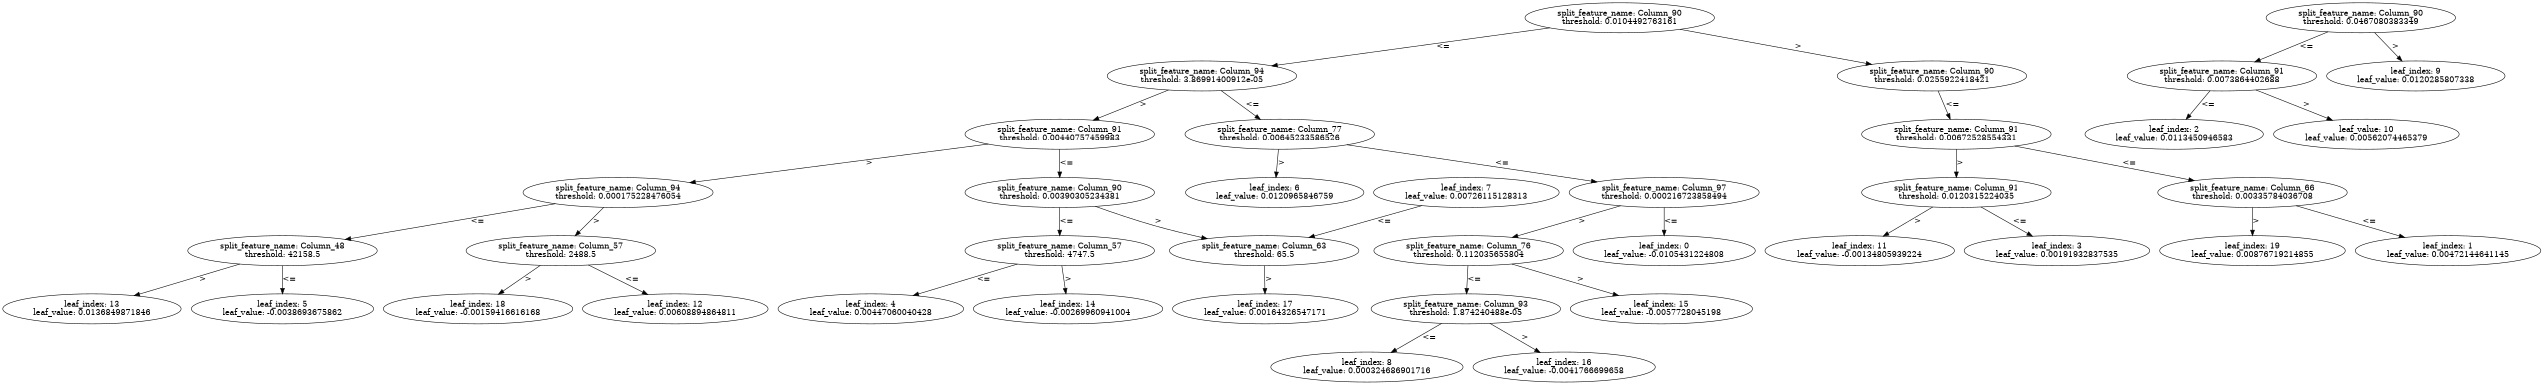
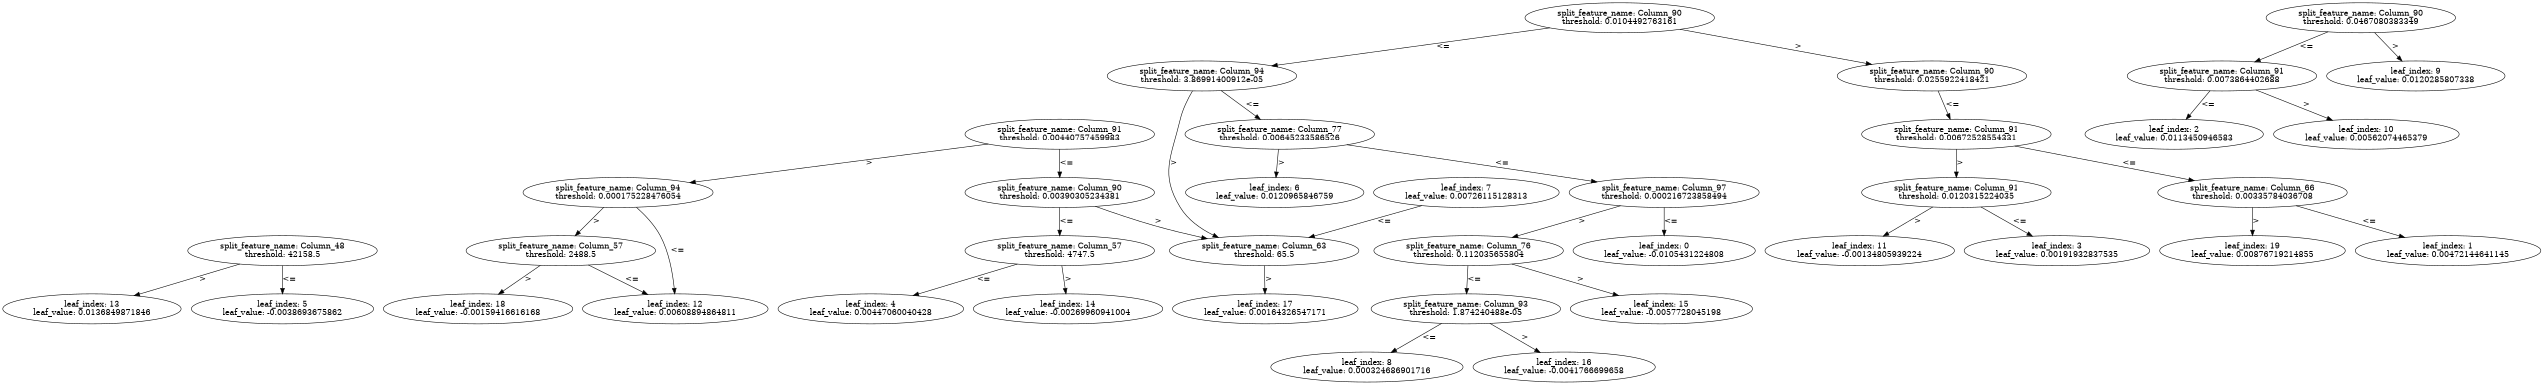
(1133, 104) -> (1169, 170)
(2366, 134) -> (2366, 134)
(453, 221) -> (664, 244)
